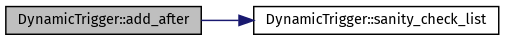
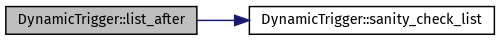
(104, 20) -> (101, 20)
